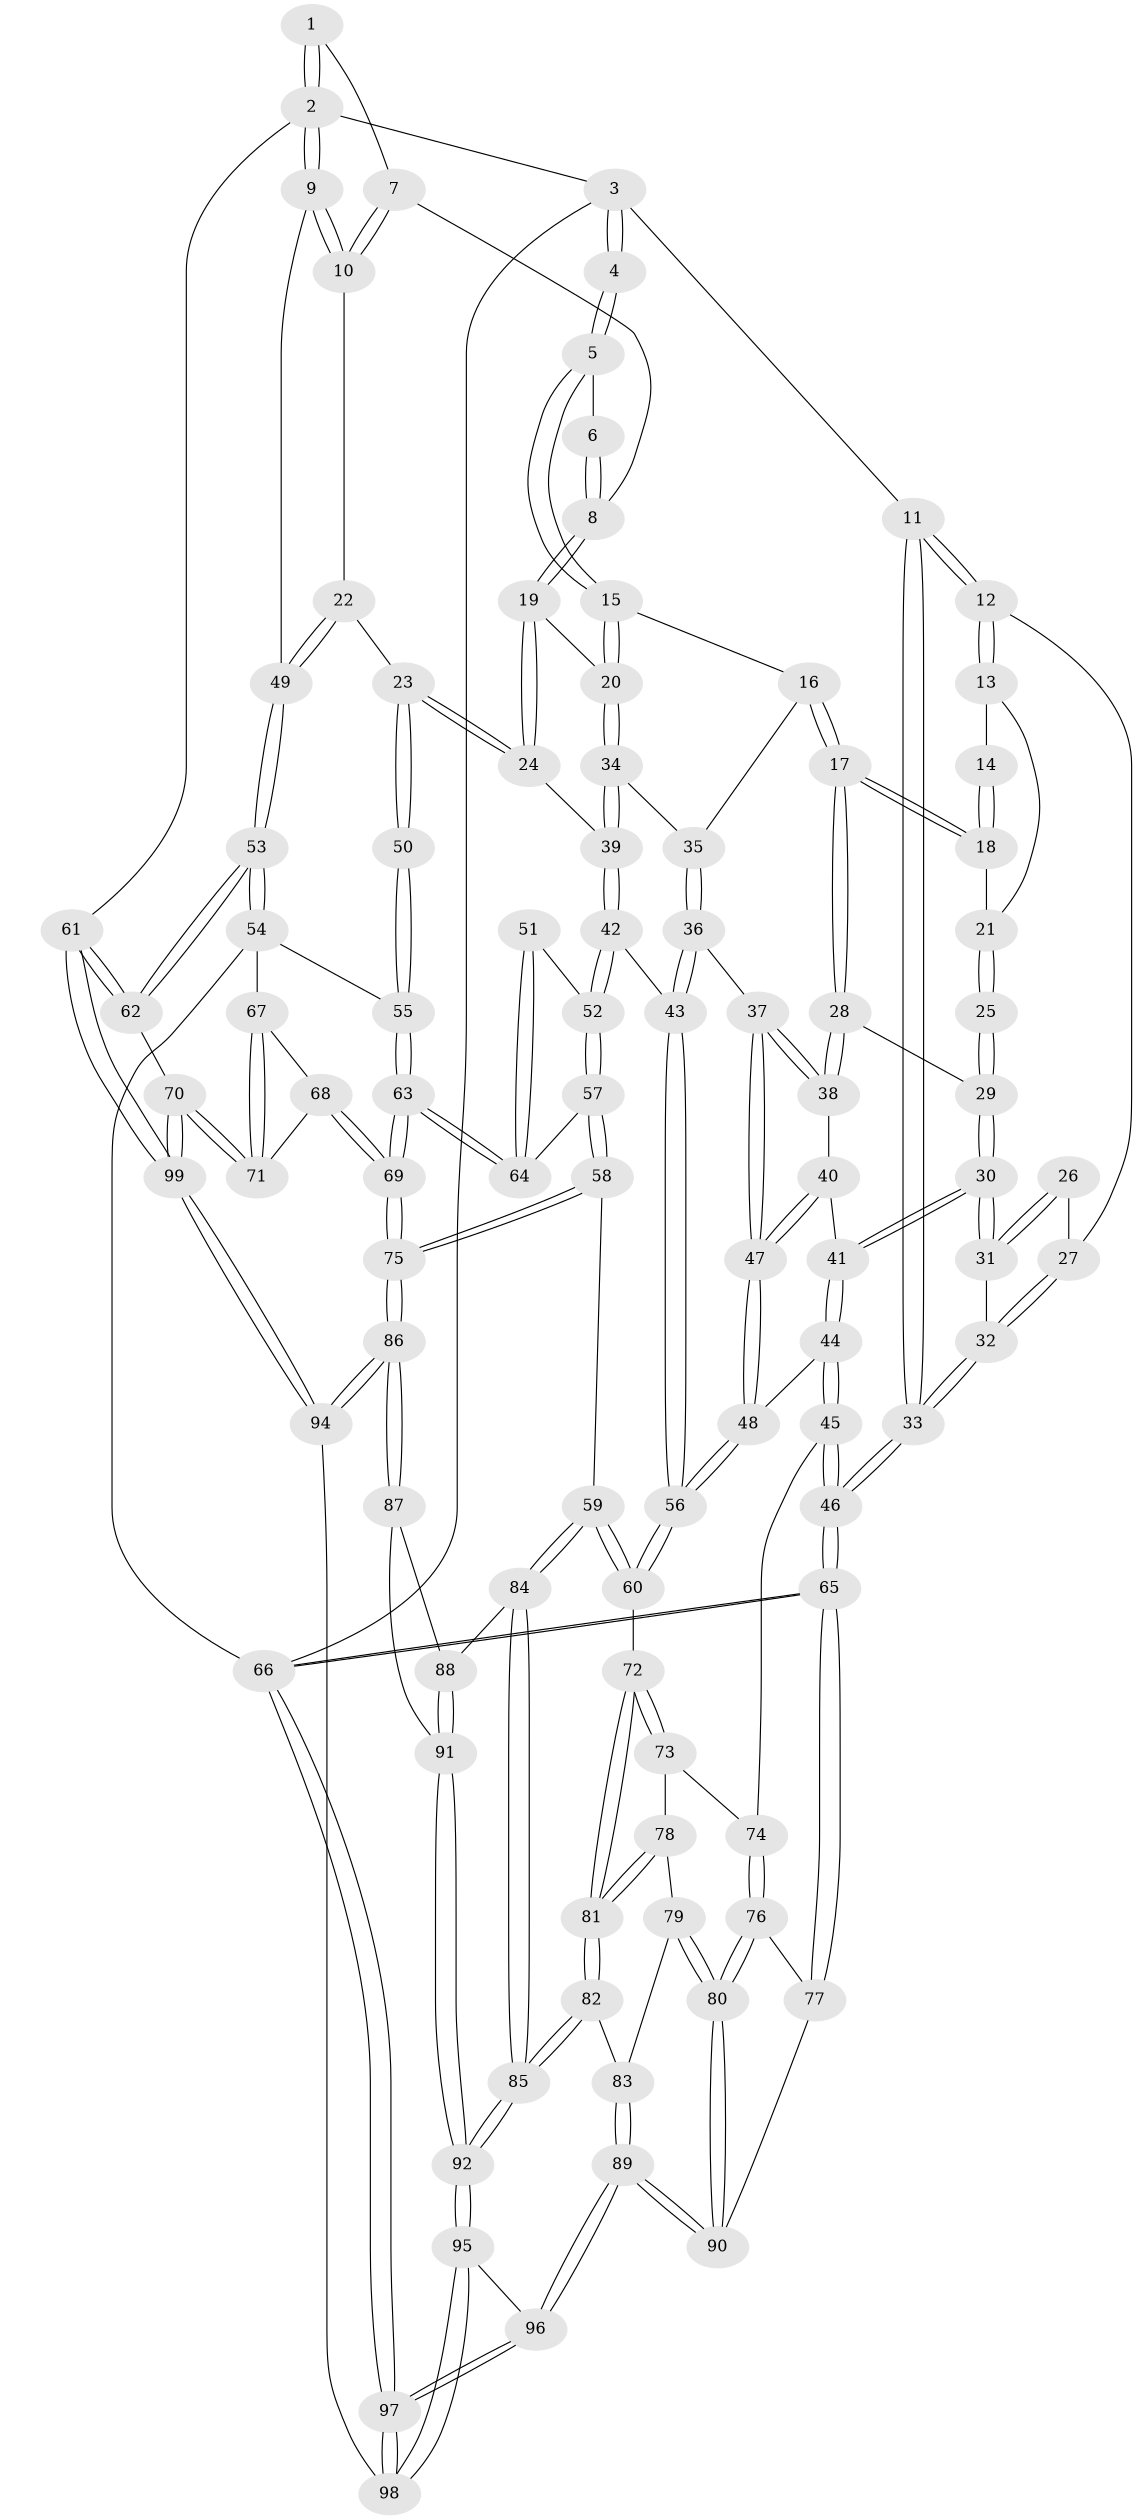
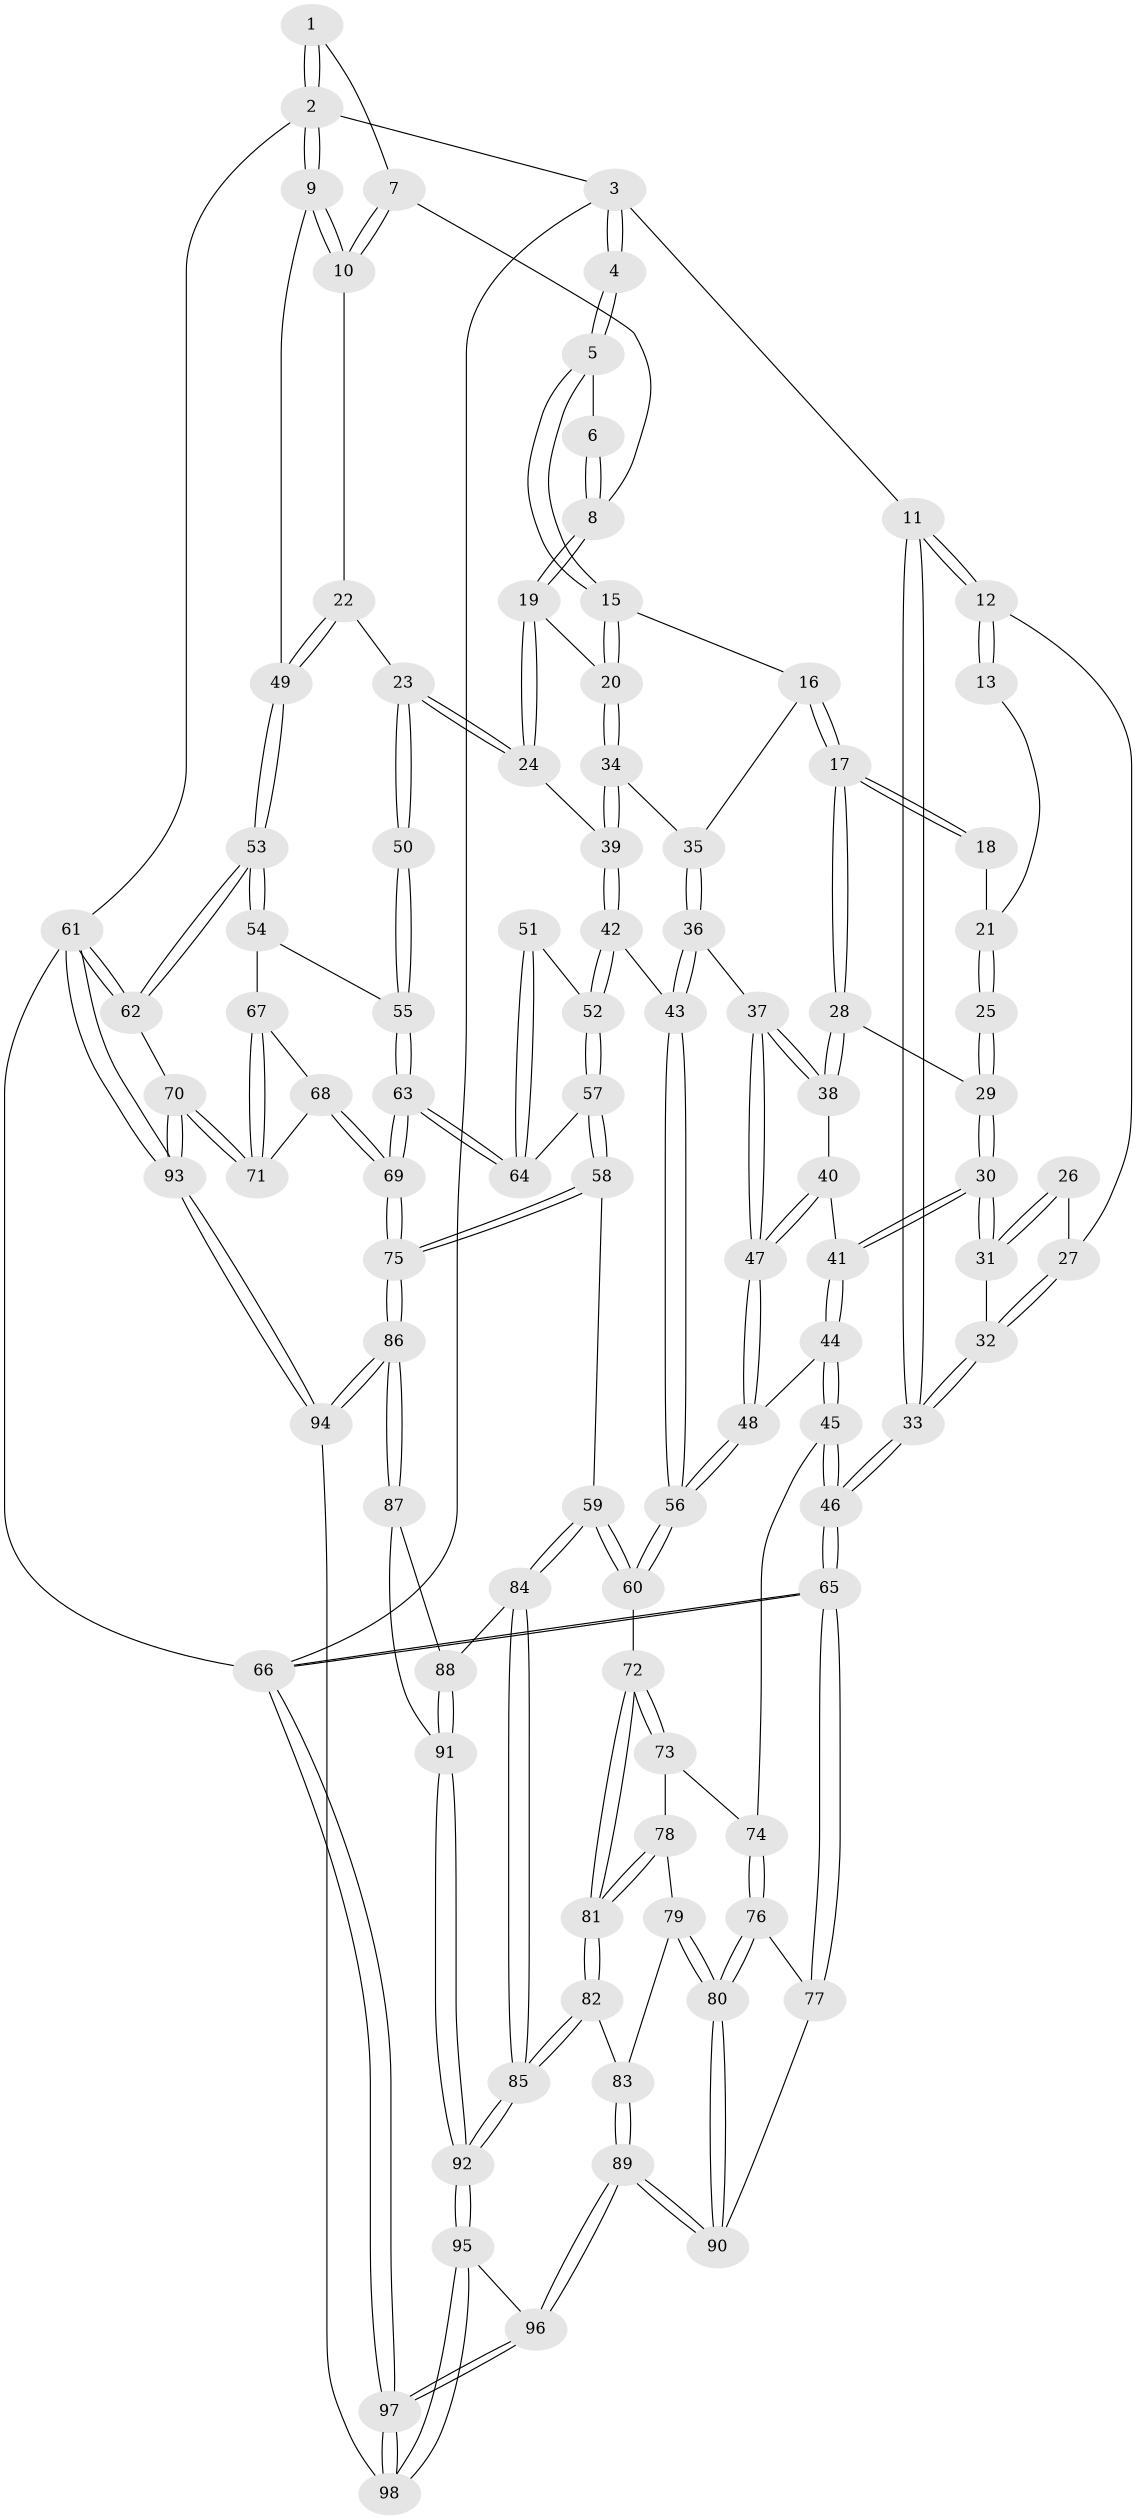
(986, 766) -> none
(175, 1177) -> (175, 1177)
(112, 1309) -> (5, 1373)
